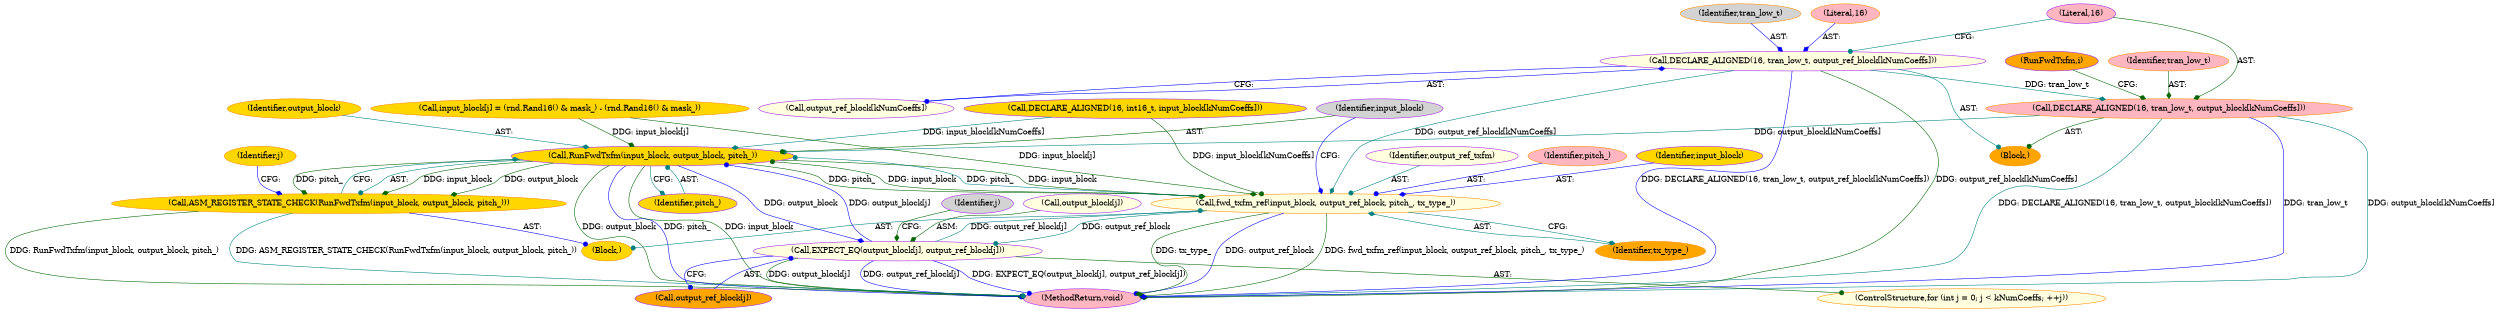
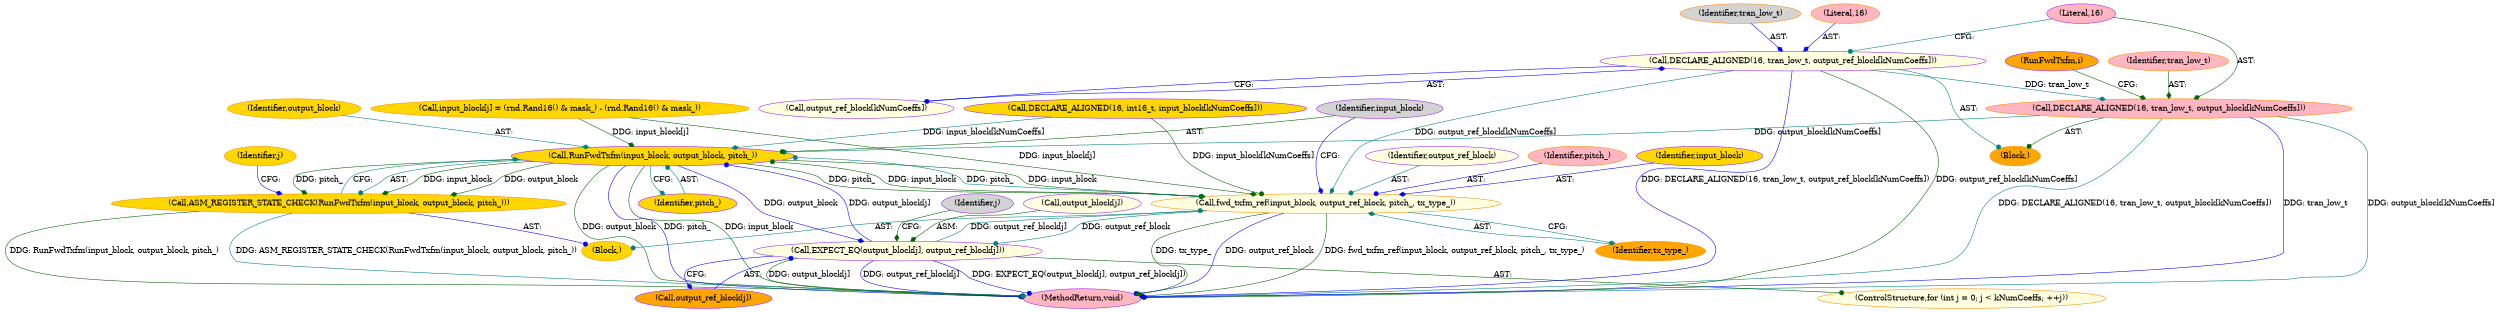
(1442, 156) -> (1442, 156)
(721, 261) -> (721, 261)
